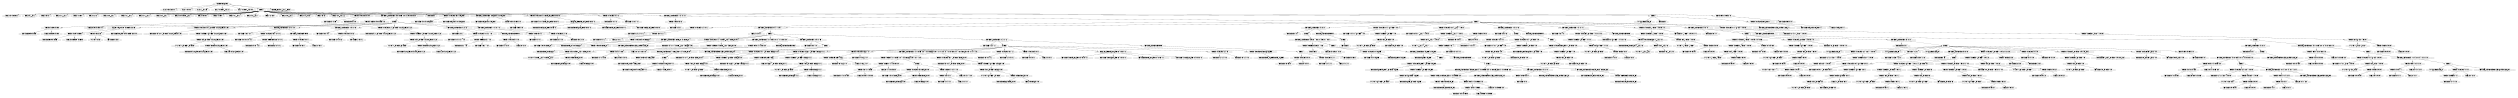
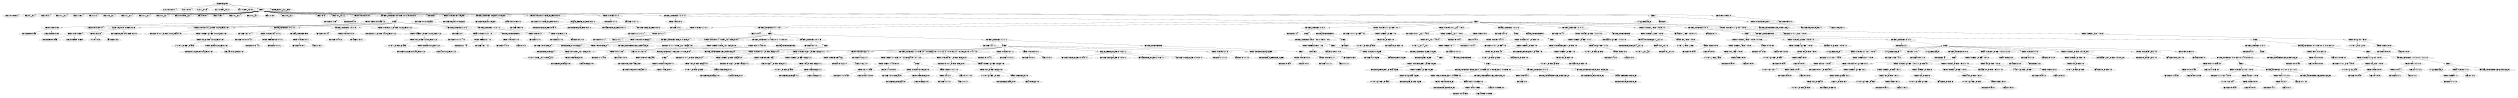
(305, 16) -> none
